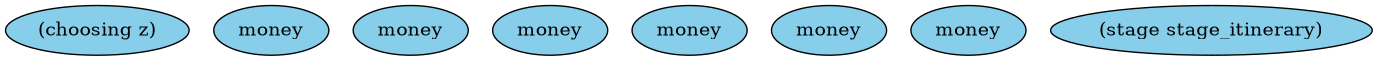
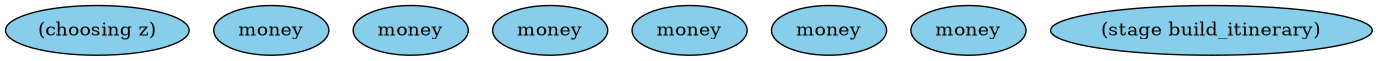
(1211, 30) -> (1211, 30)
